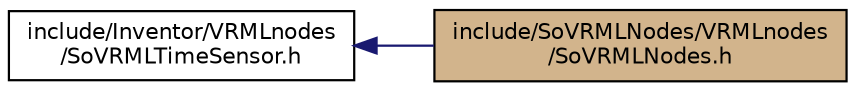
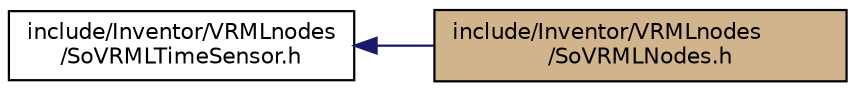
(640, 46) -> (640, 46)
